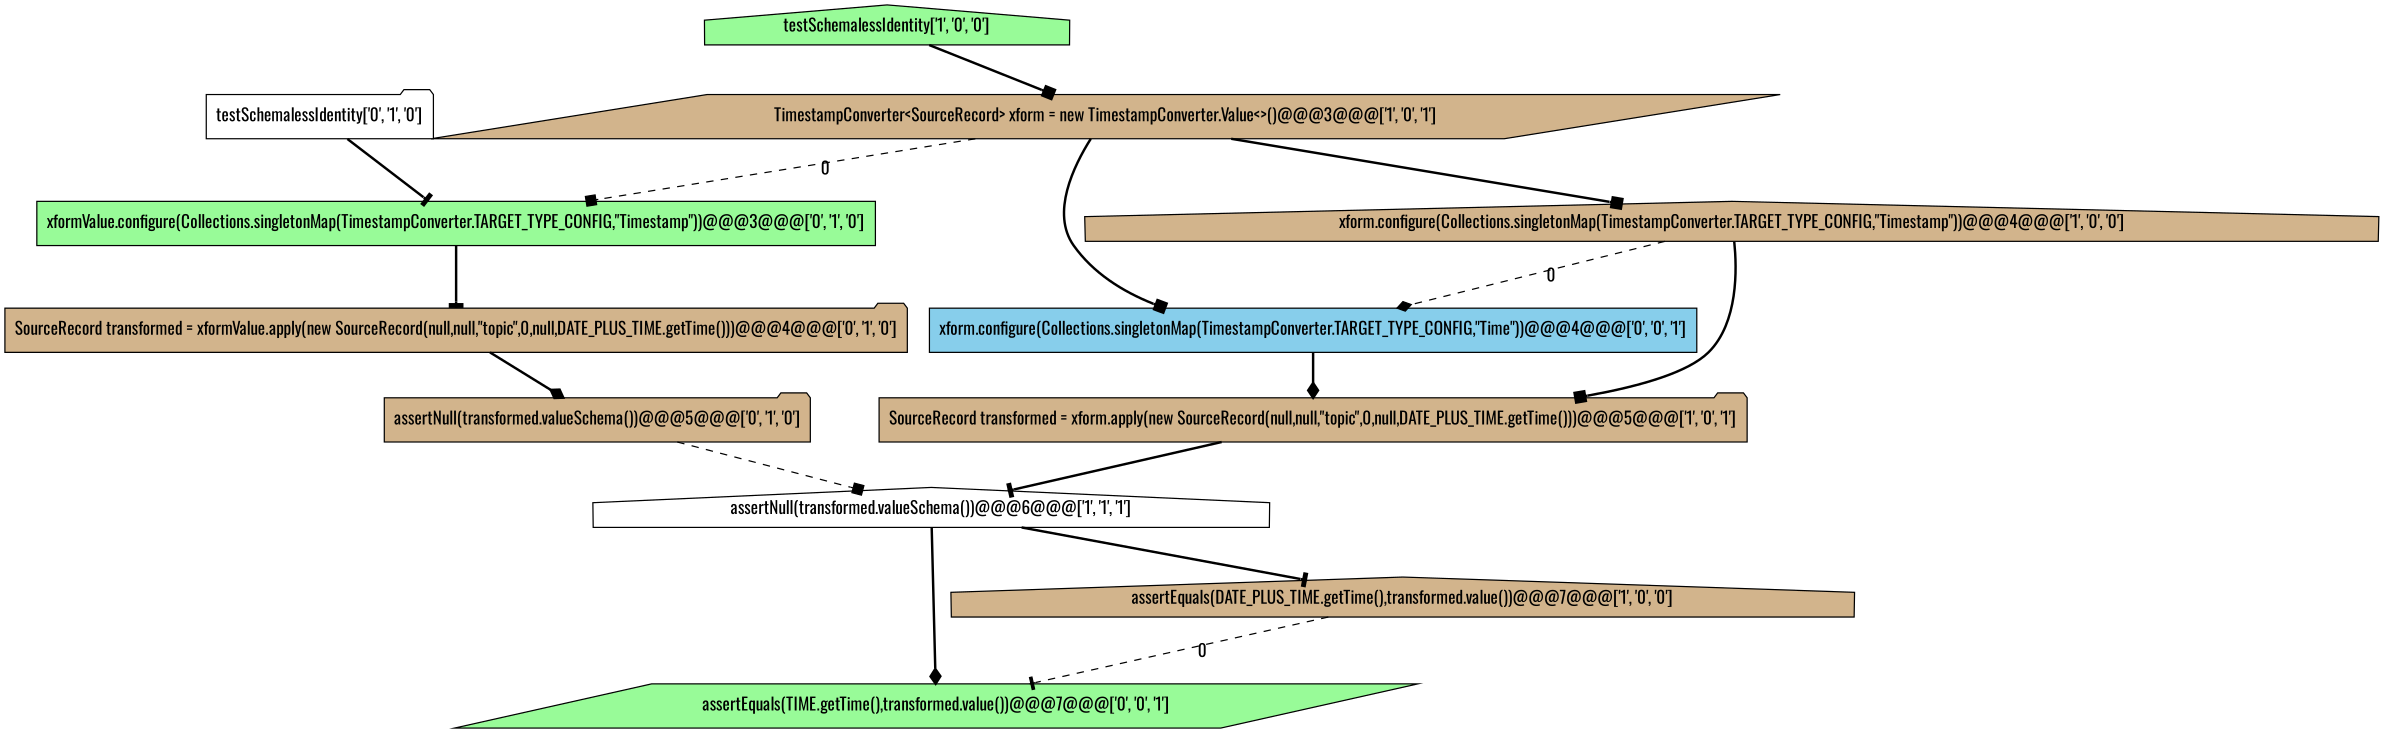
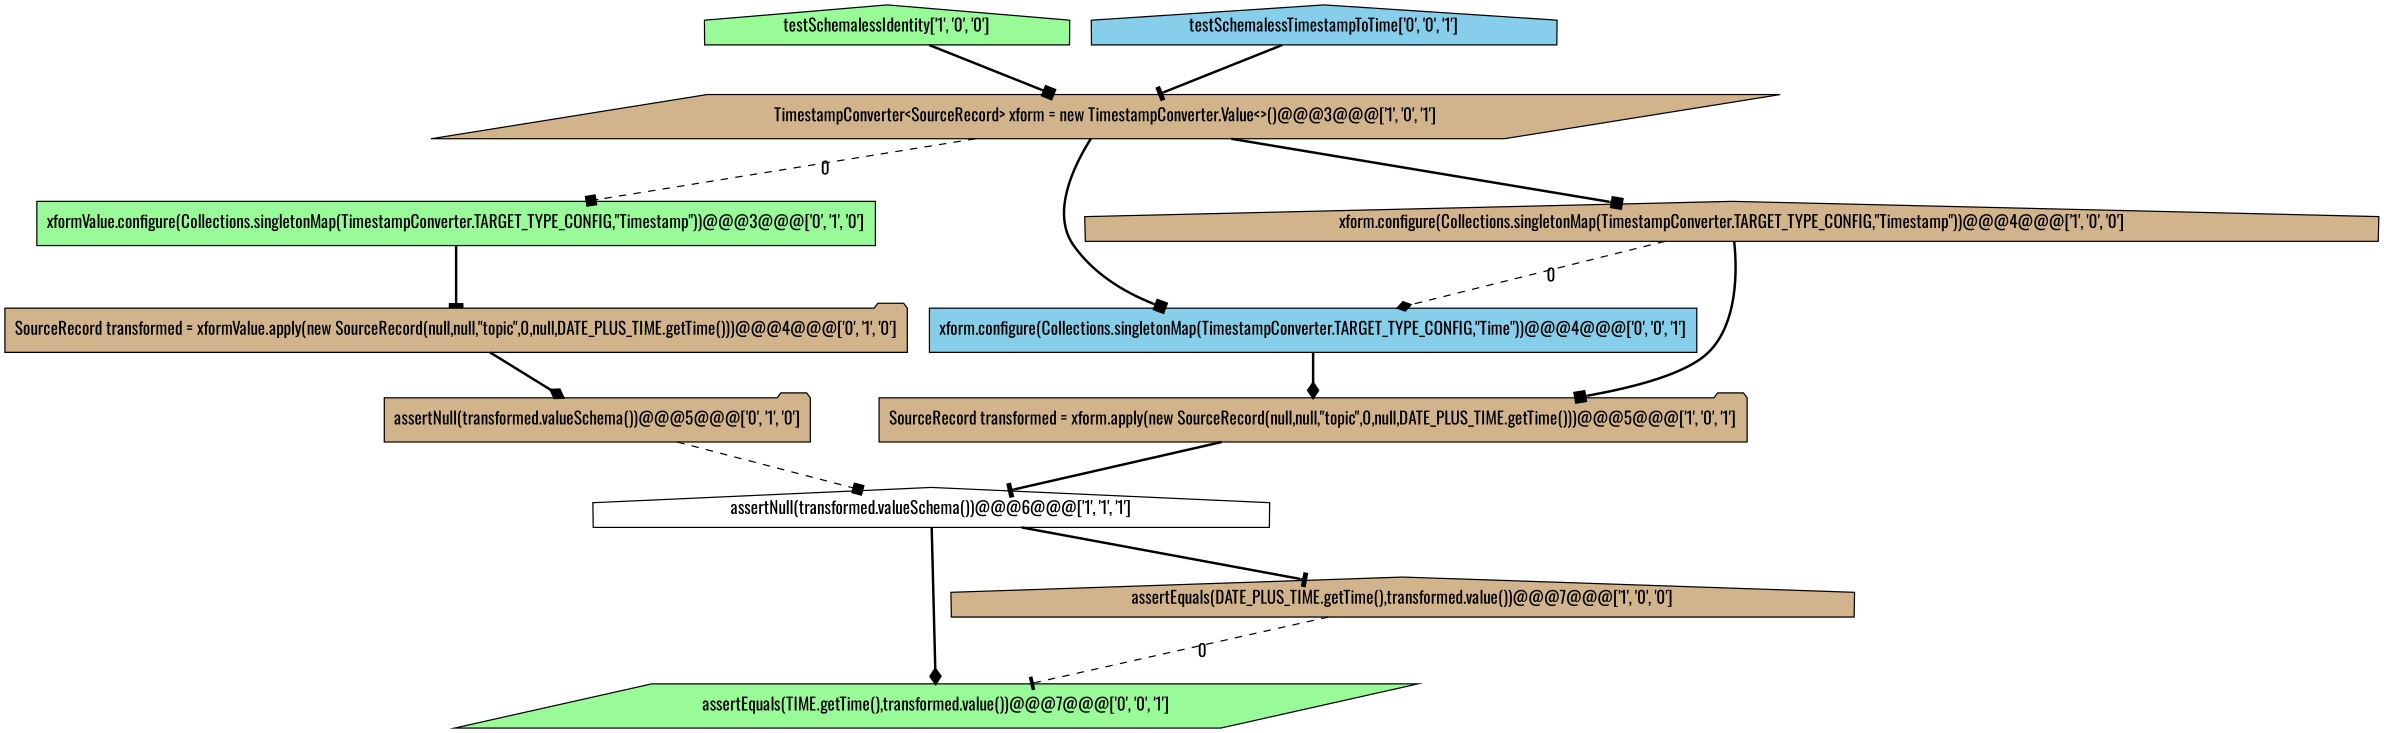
none -> (1324, 27)
(320, 117) -> none
